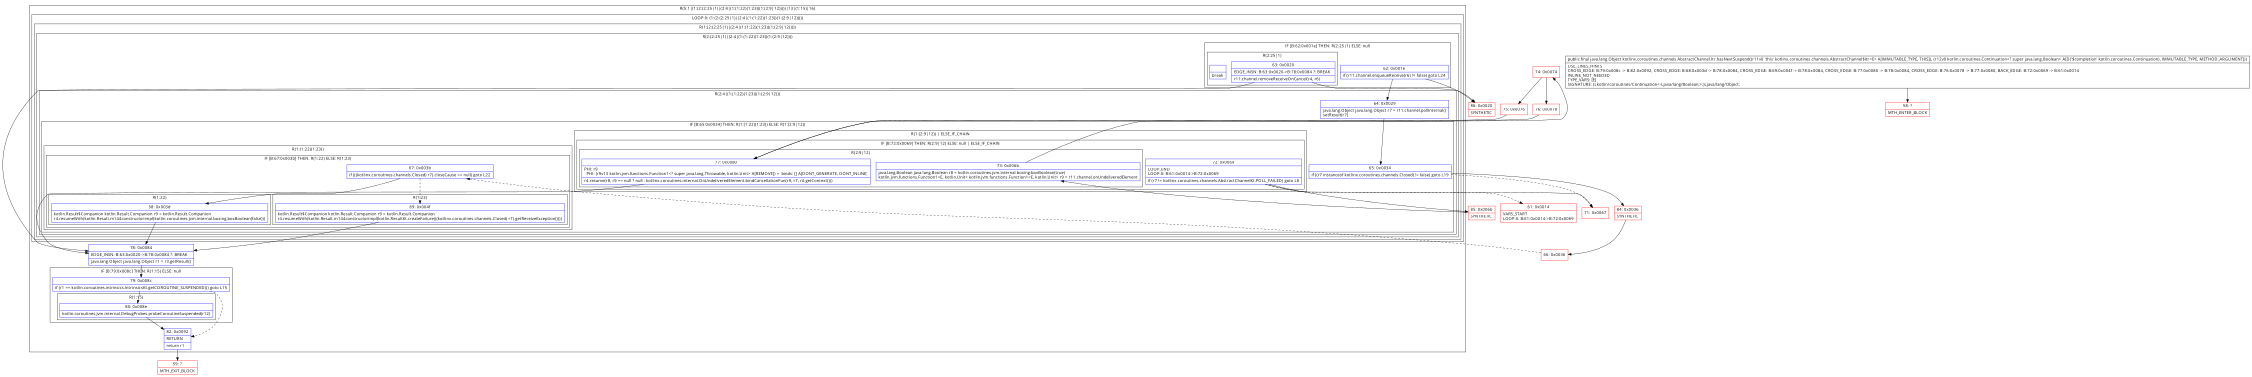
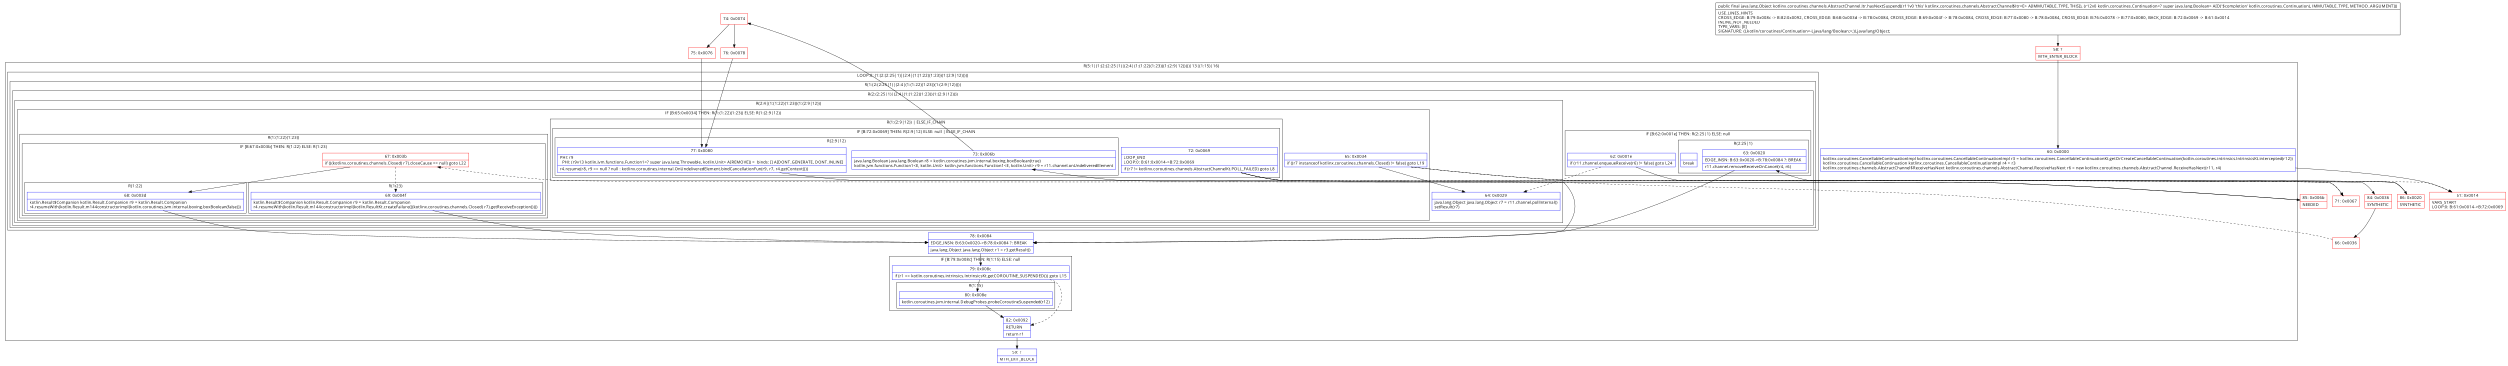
(1391, 85) -> (1567, 178)
(1394, 89) -> (2095, 181)
(1382, 140) -> (1418, 179)
none -> (2058, 160)
(420, 172) -> (396, 160)
(1481, 216) -> (2311, 205)
(178, 368) -> (1017, 356)
